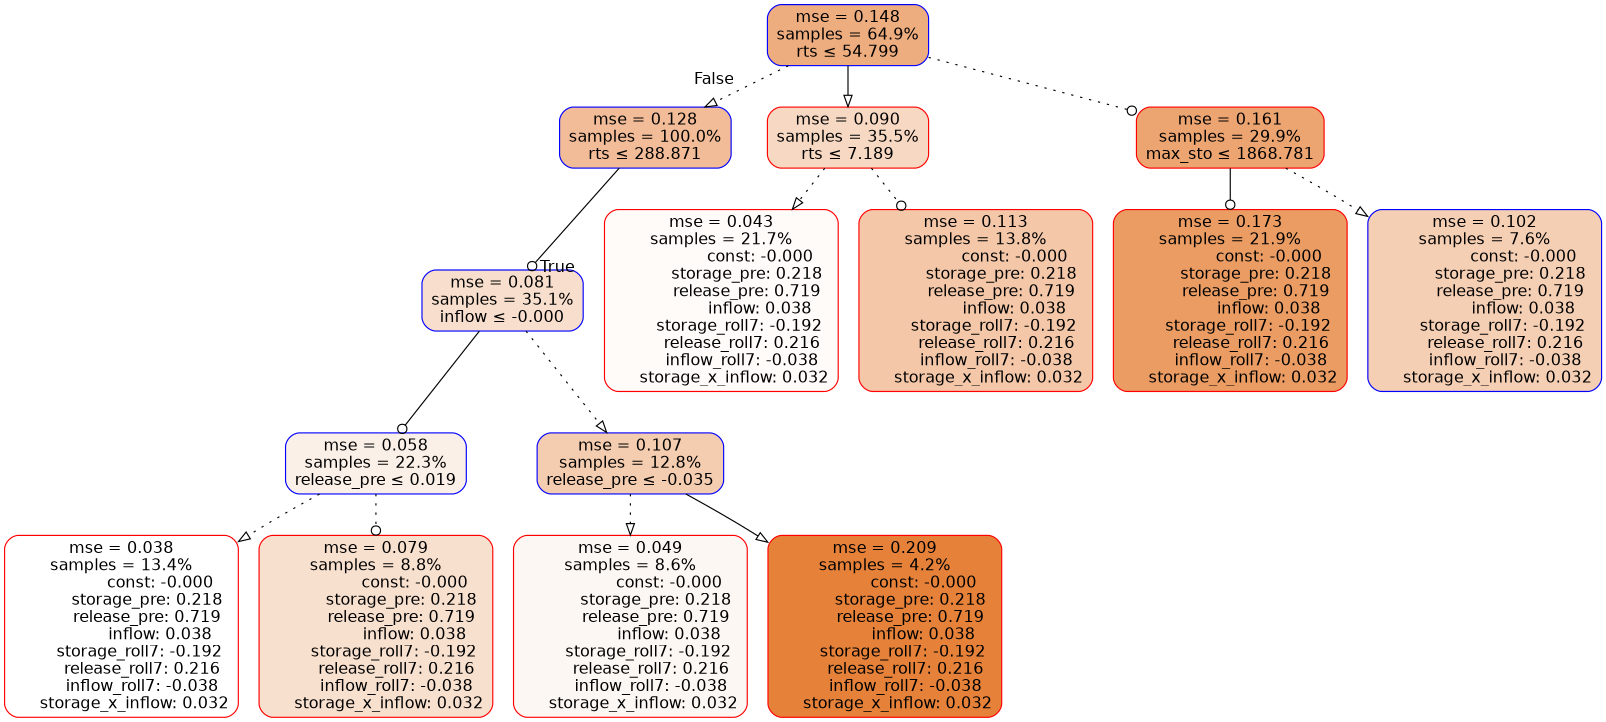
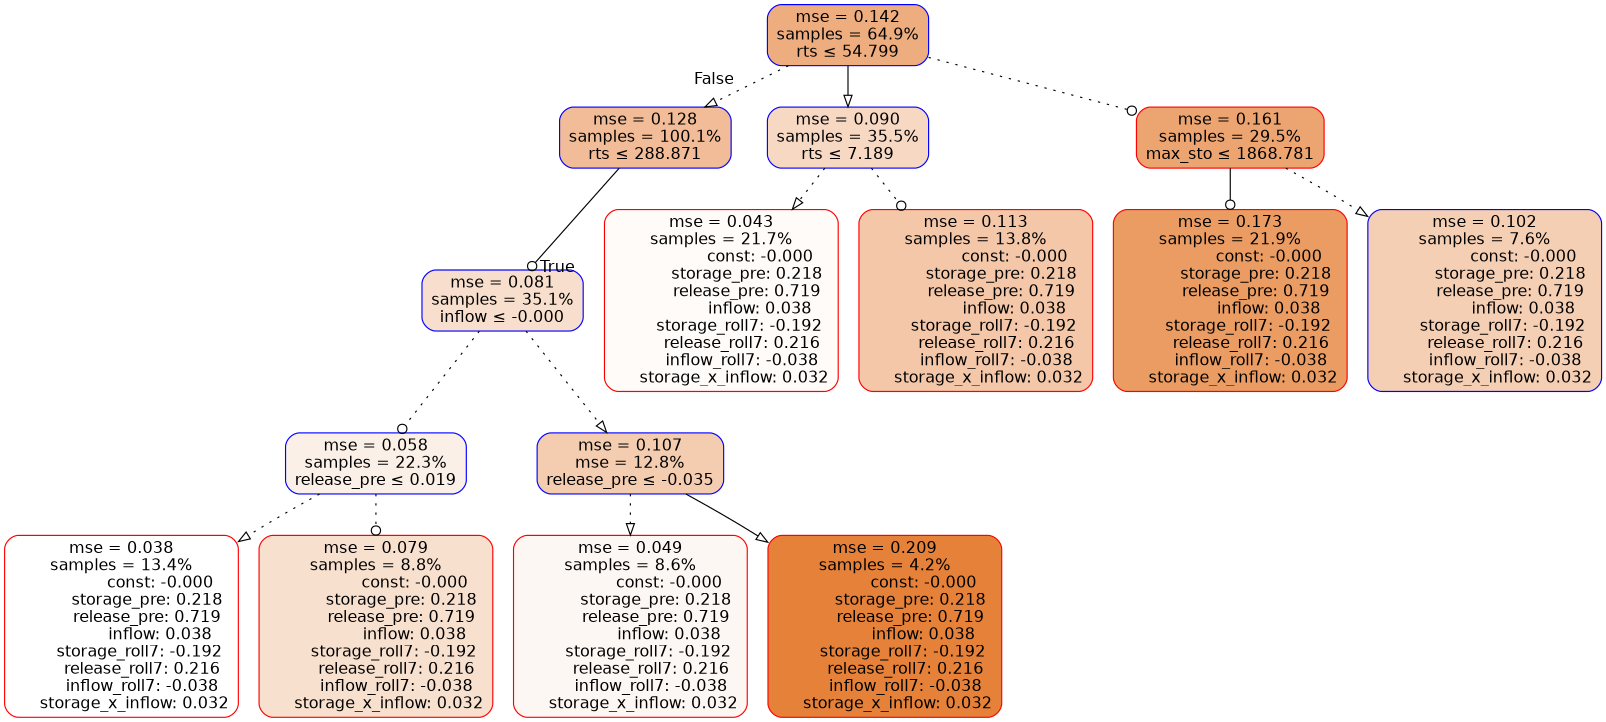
(848, 35) -> (848, 35)
(645, 138) -> (645, 138)
(848, 138) -> (848, 138)
(1230, 138) -> (1230, 138)
(442, 378) -> (442, 378)
(630, 463) -> (630, 463)
